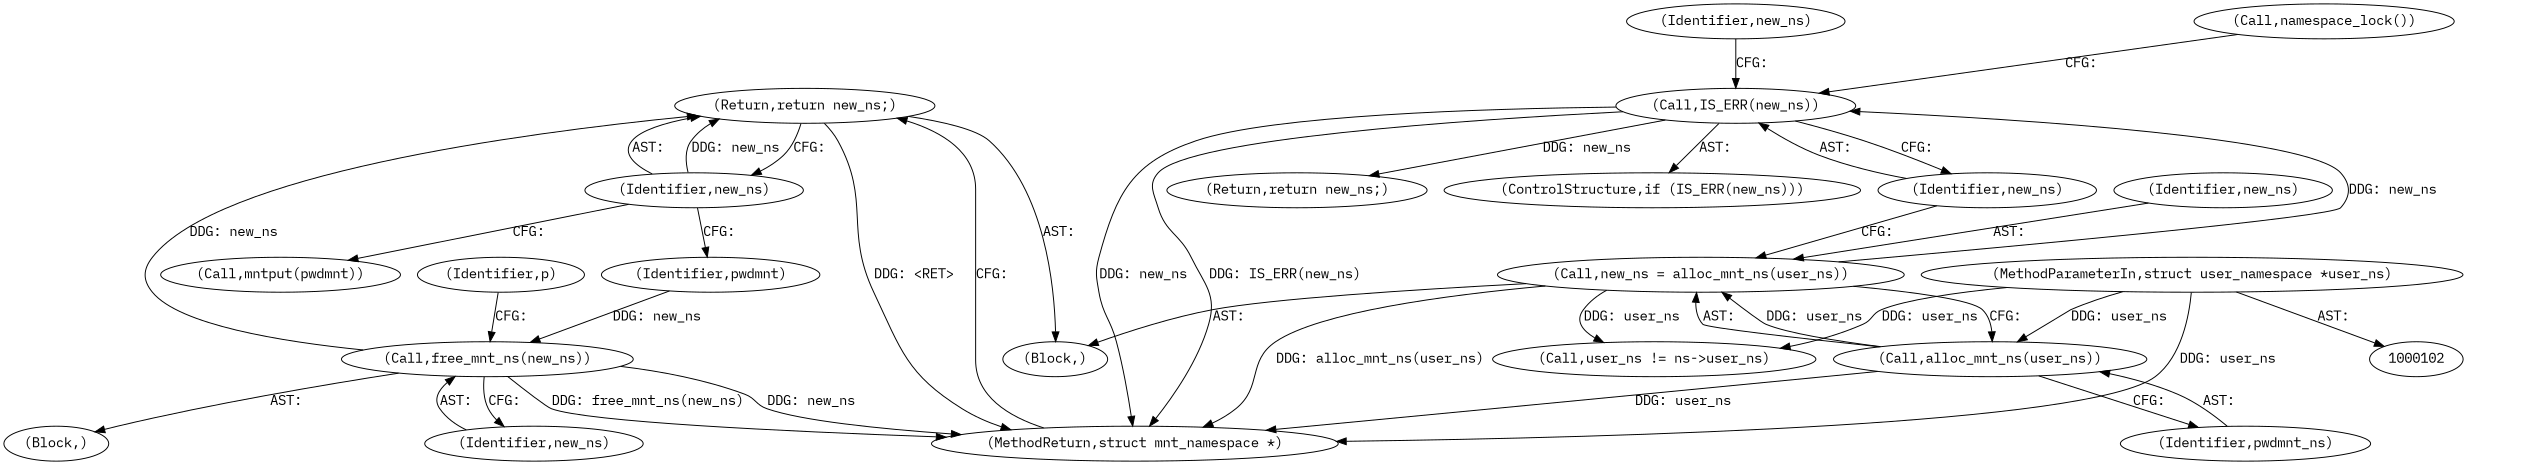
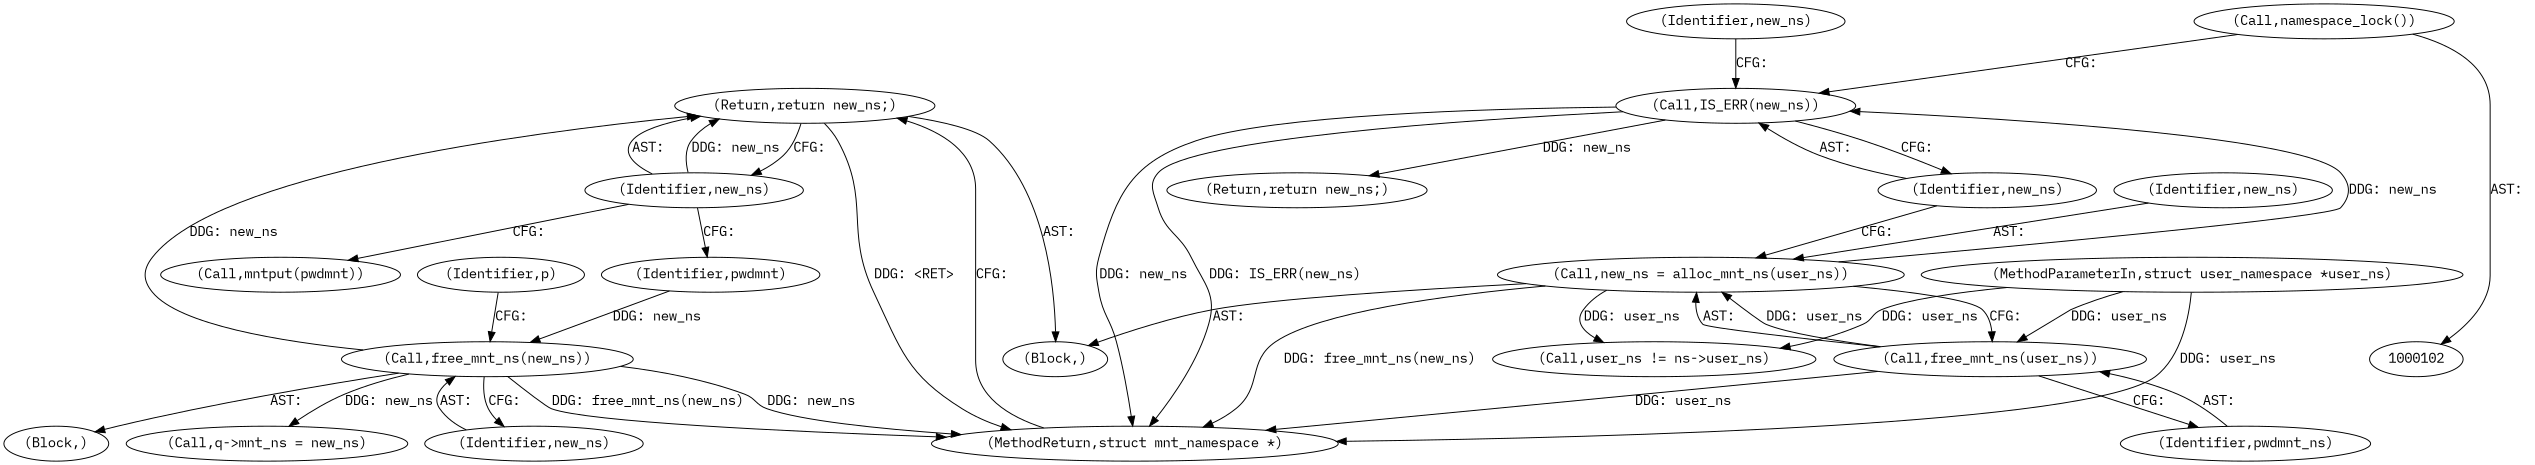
(1652, 190) -> none
(2306, 317) -> (2490, 173)
(1380, 359) -> (1380, 359)
(1990, 359) -> (1990, 359)
none -> (267, 444)
